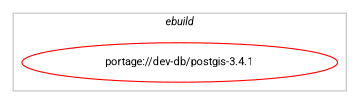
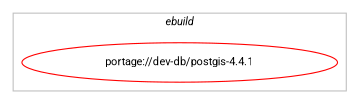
(180, 62) -> (180, 62)
